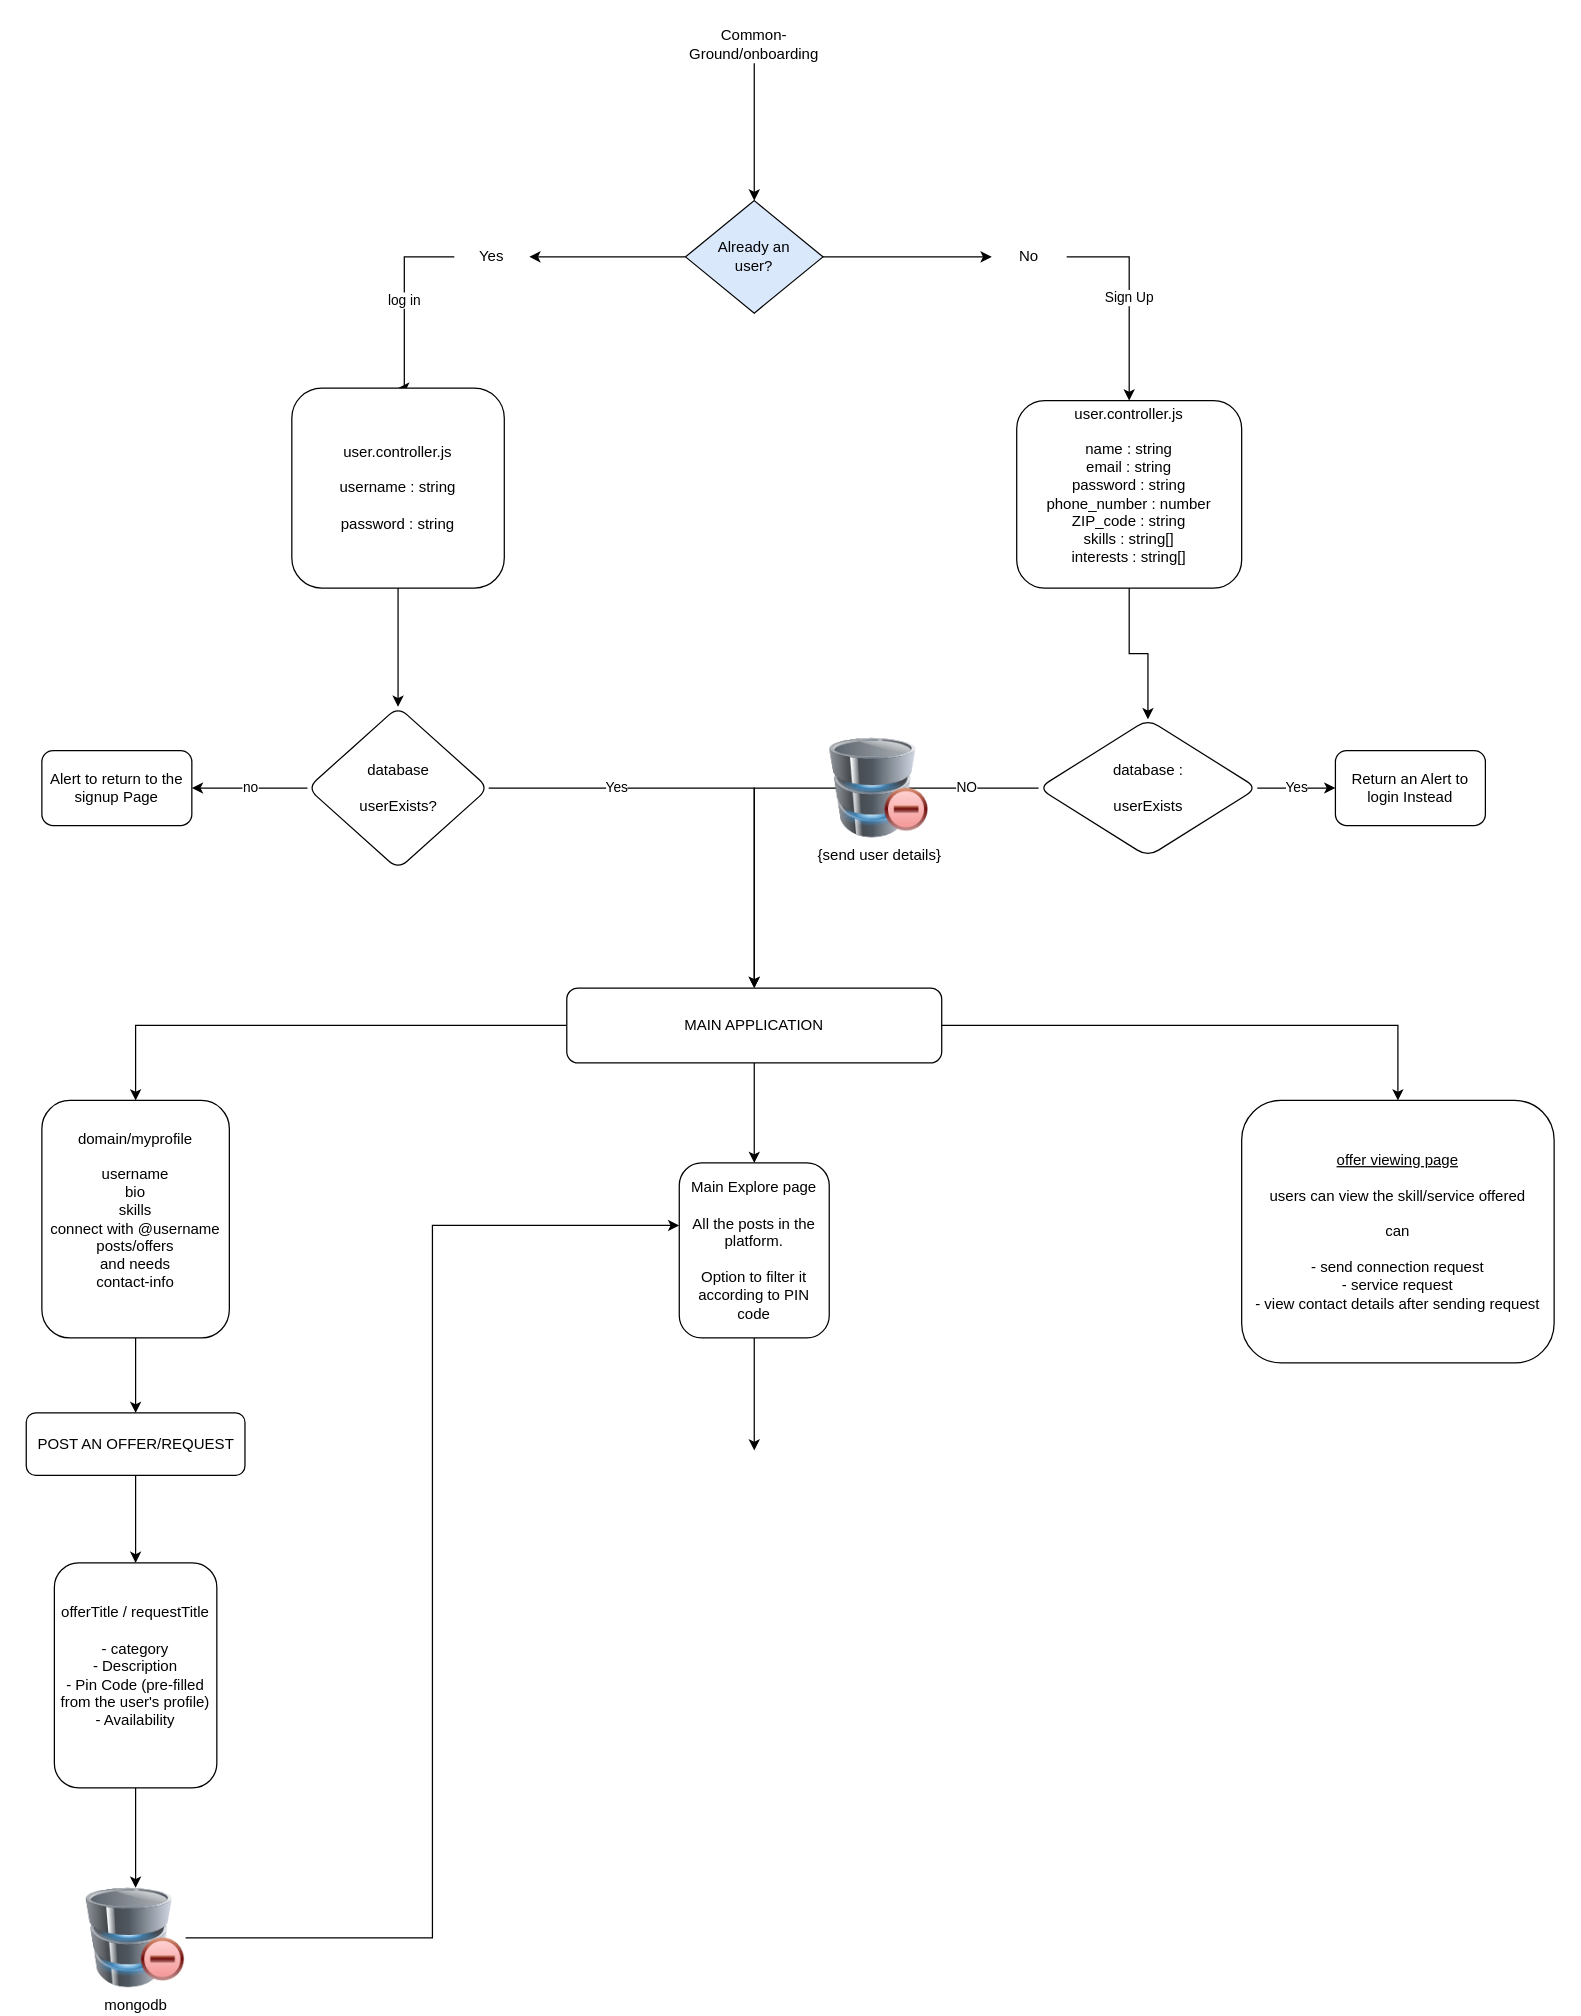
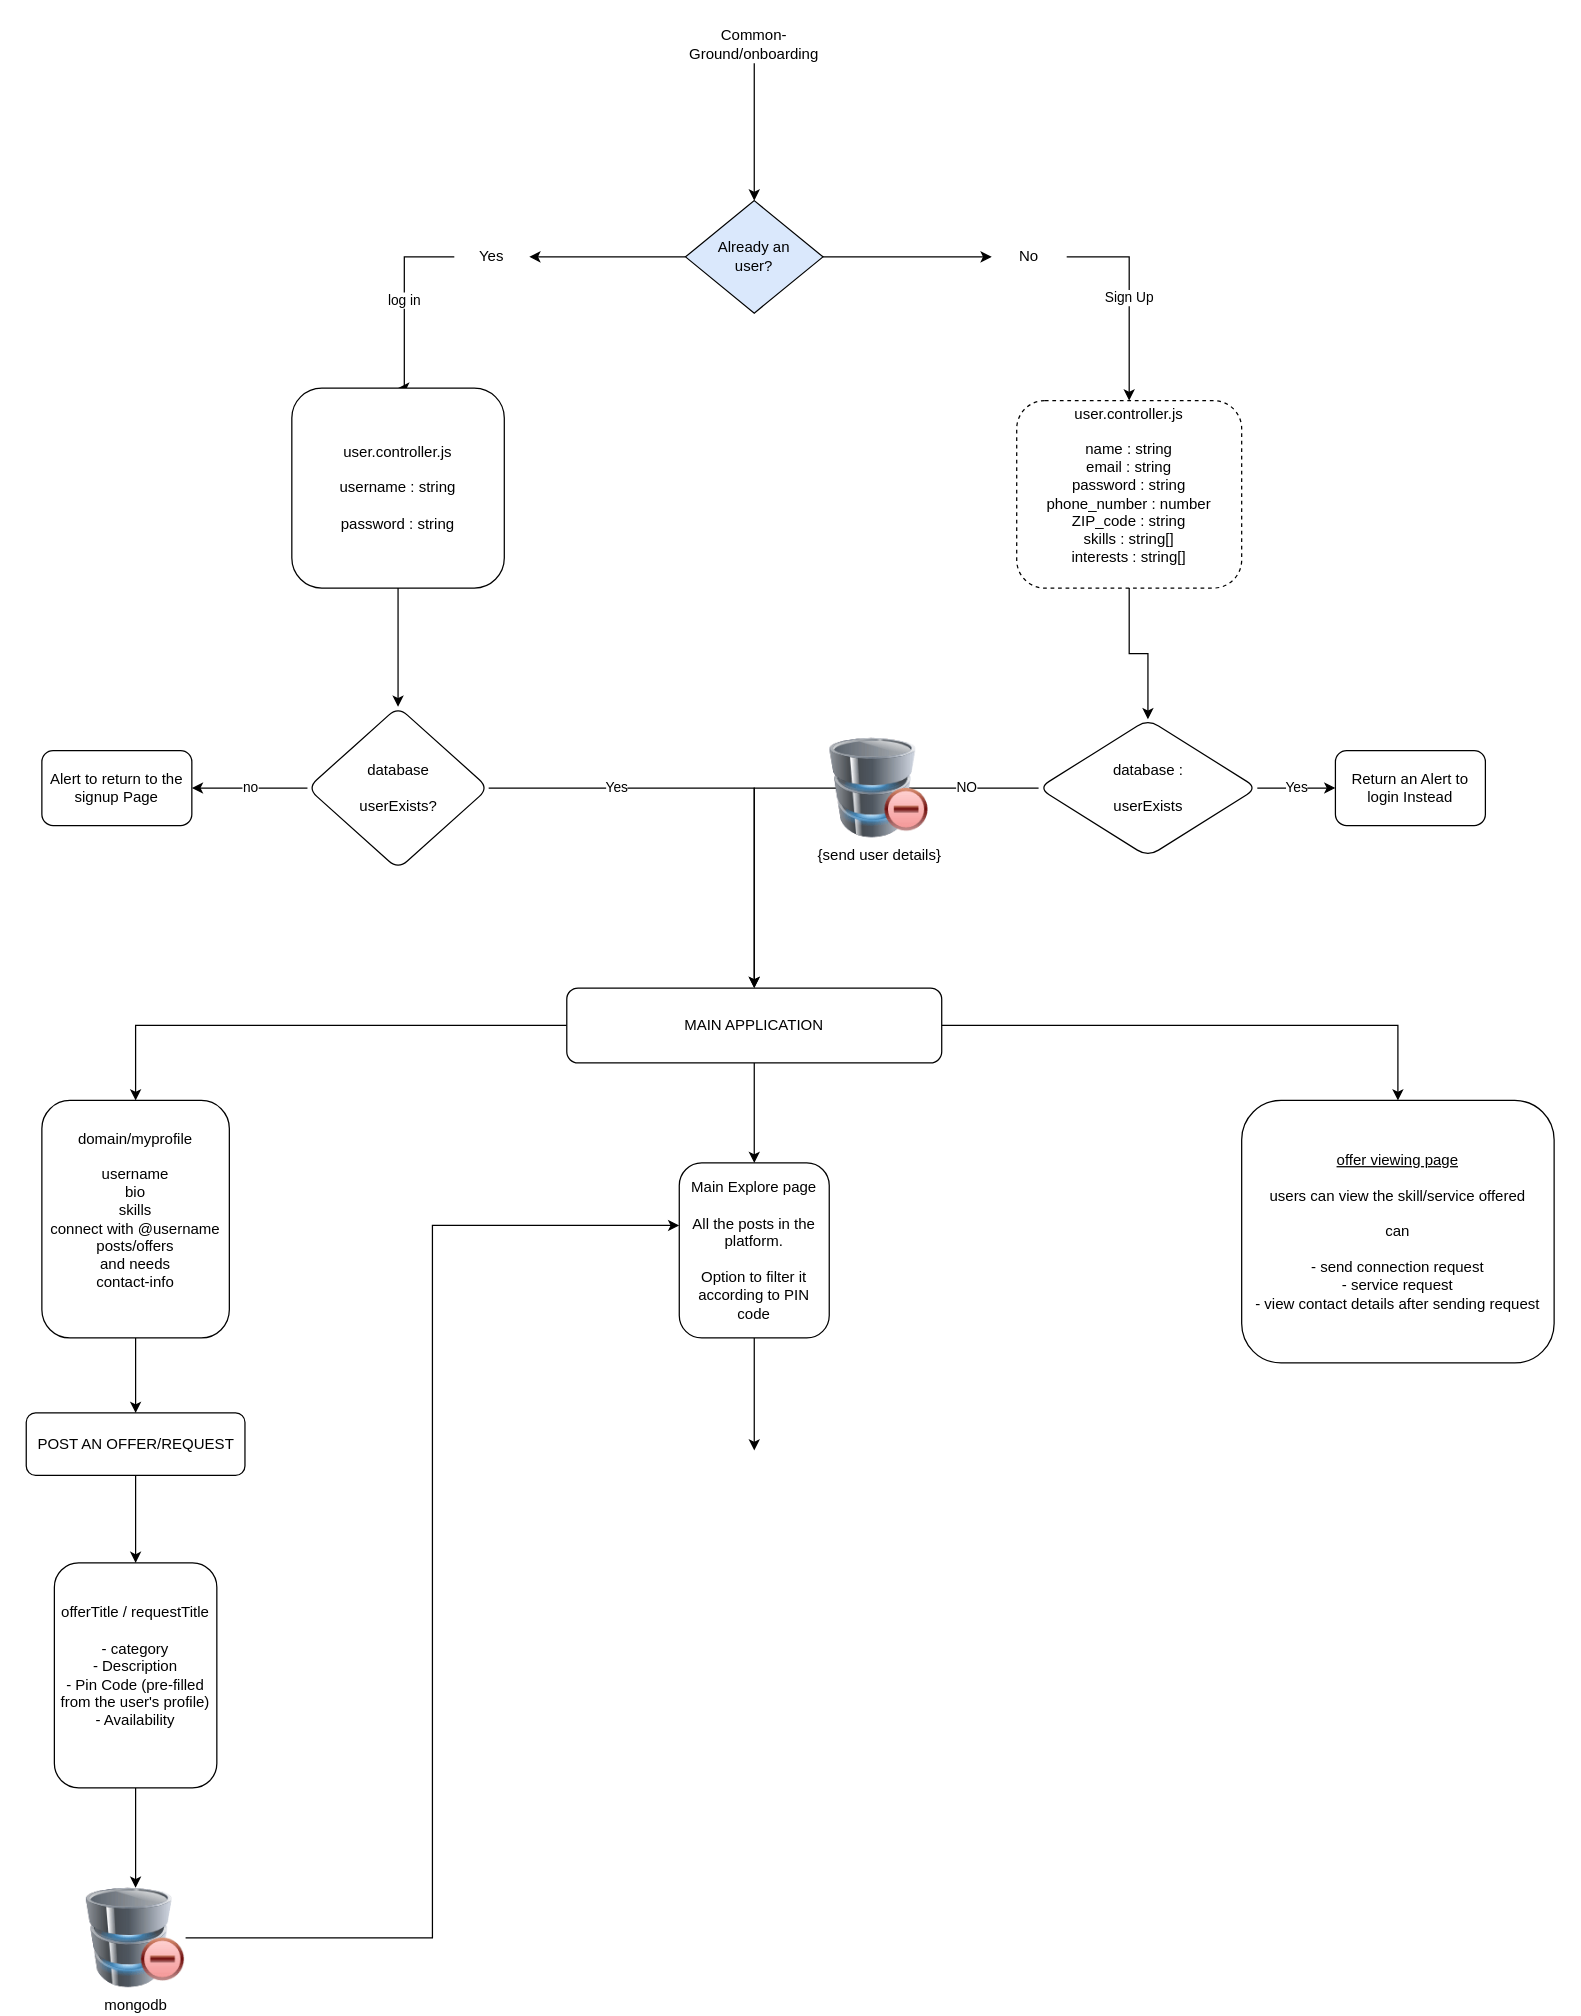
(1129, 494) -> (1129, 494)
